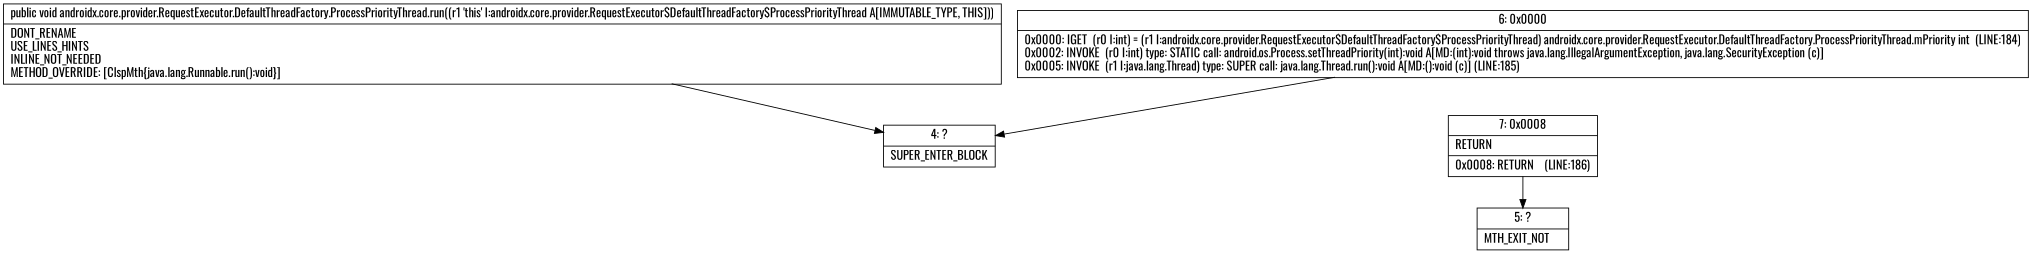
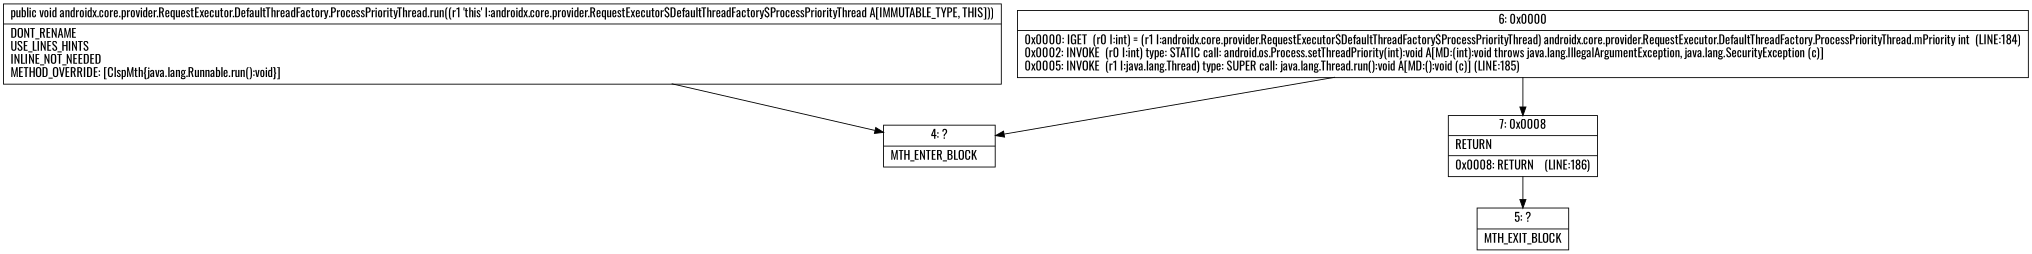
none -> (1523, 92)
(939, 156) -> (934, 156)
(1517, 239) -> (1523, 239)
